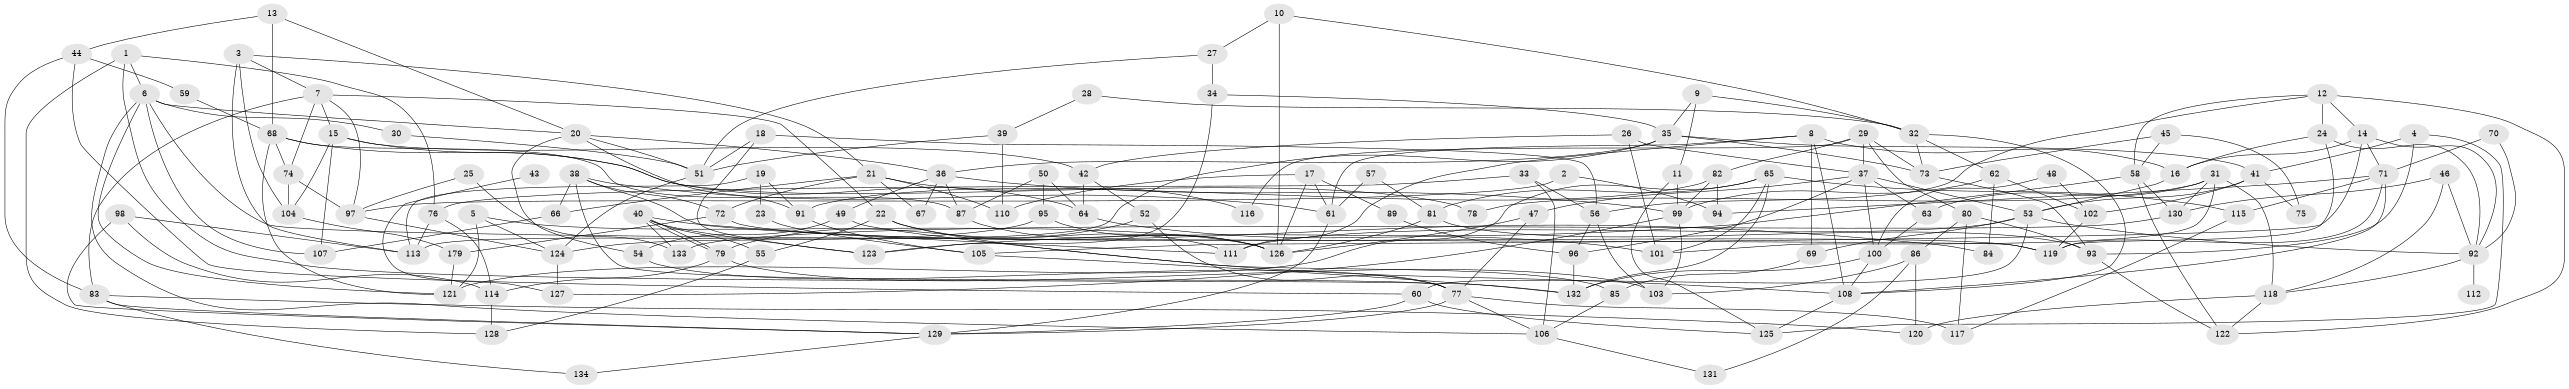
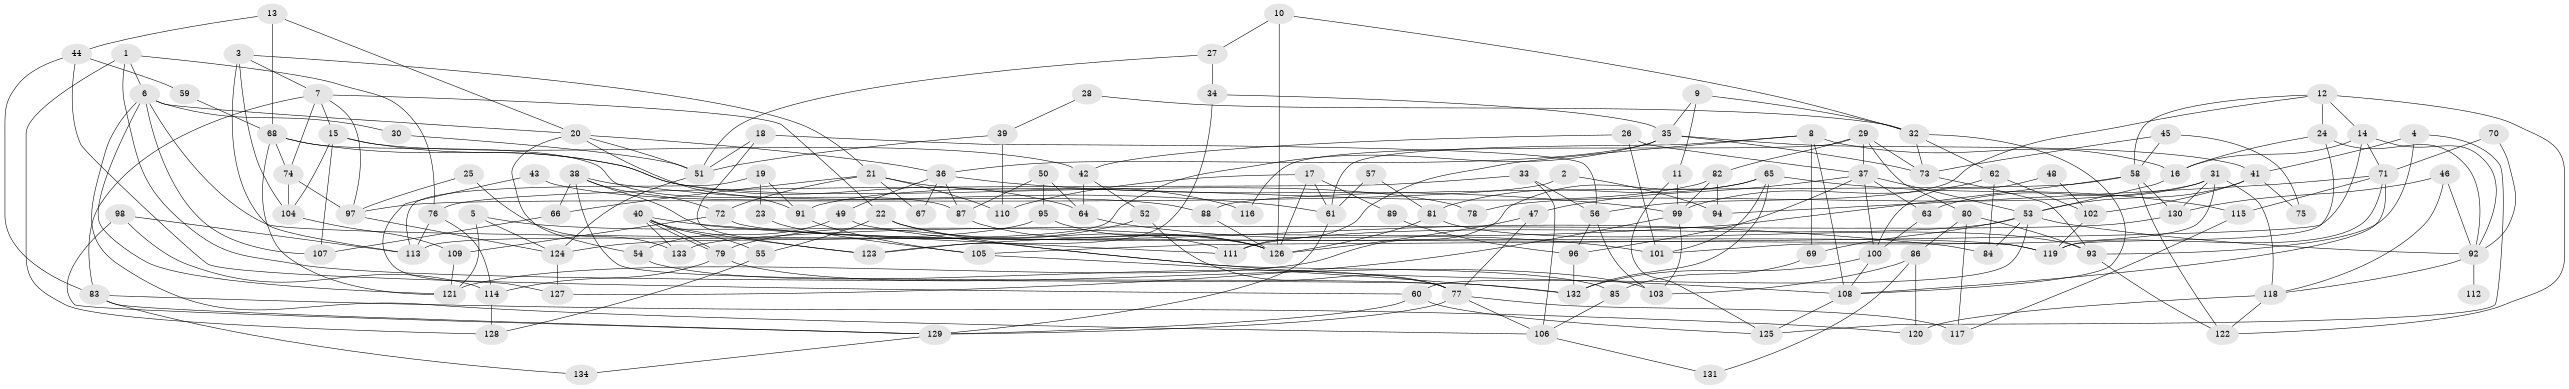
none -> (1206, 214)
none -> (2011, 232)
(455, 255) -> (455, 255)
